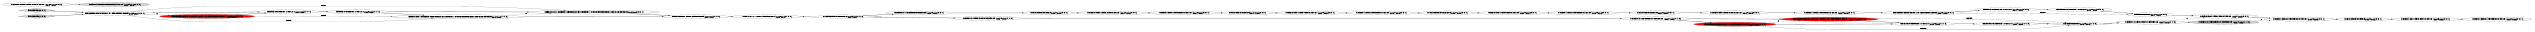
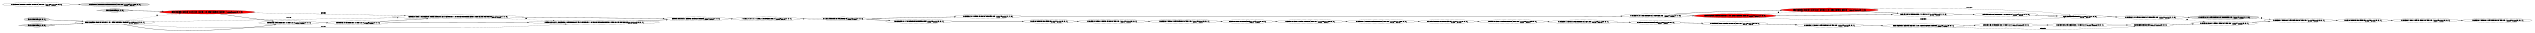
(37, 10) -> (37, 19)
none -> (115, 10)
